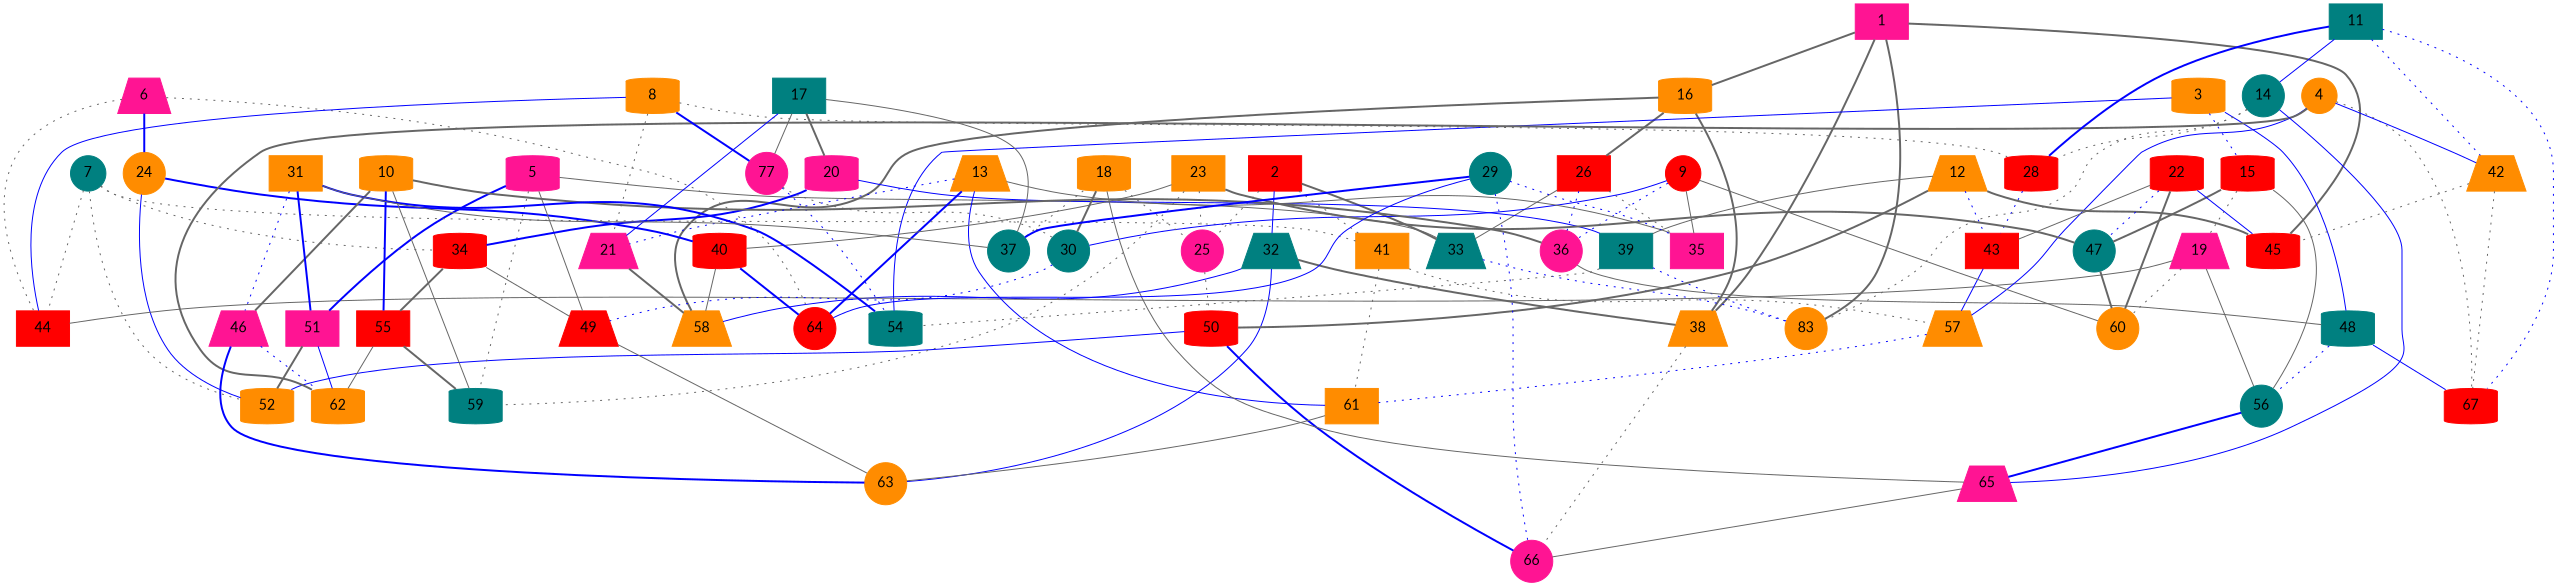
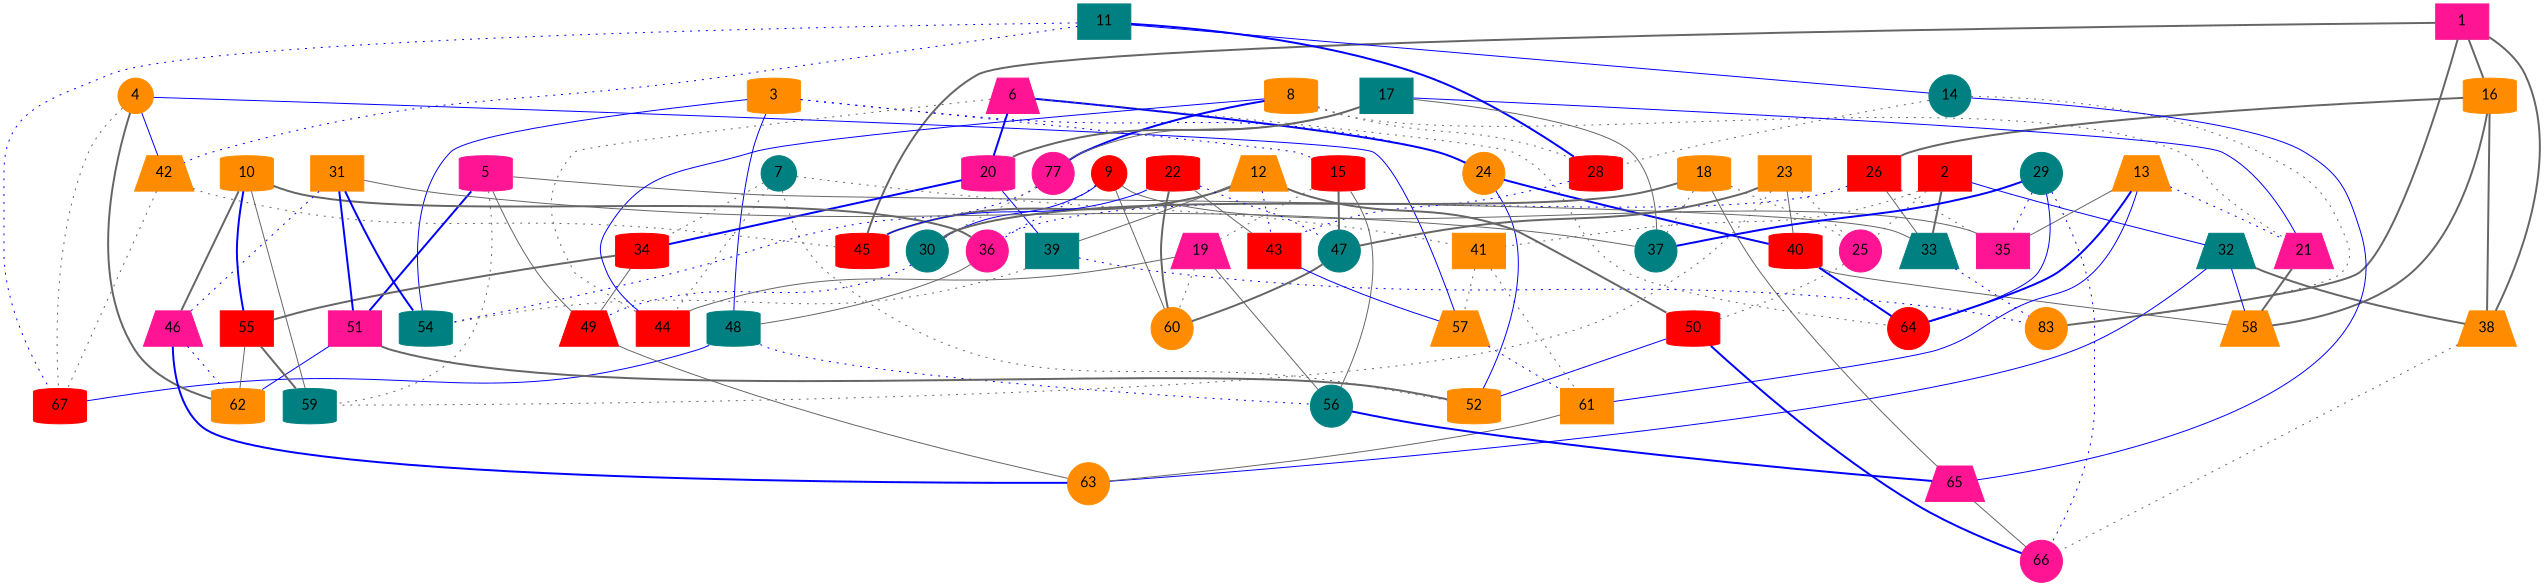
none -> (1135, 123)
none -> (1001, 135)
